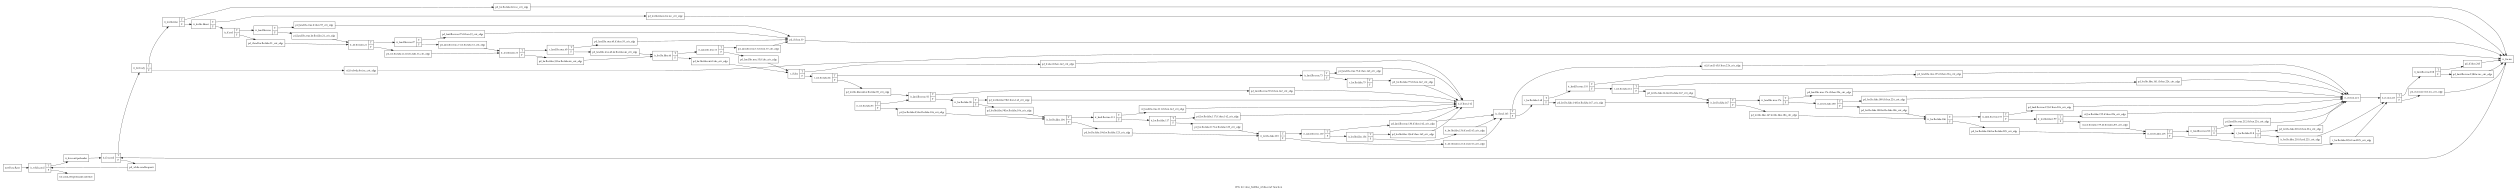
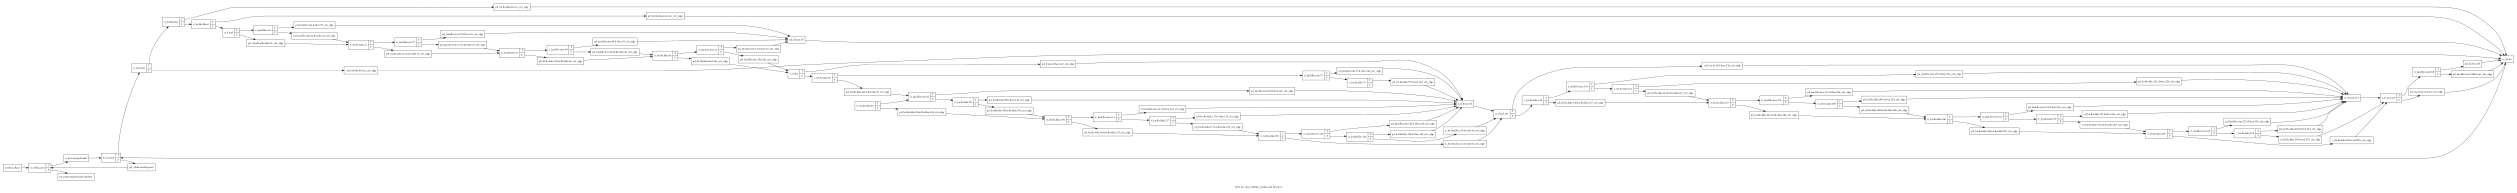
(1464, 118) -> (1483, 108)
